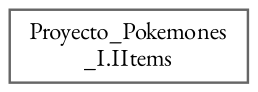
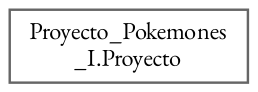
(129, 46) -> (129, 46)
